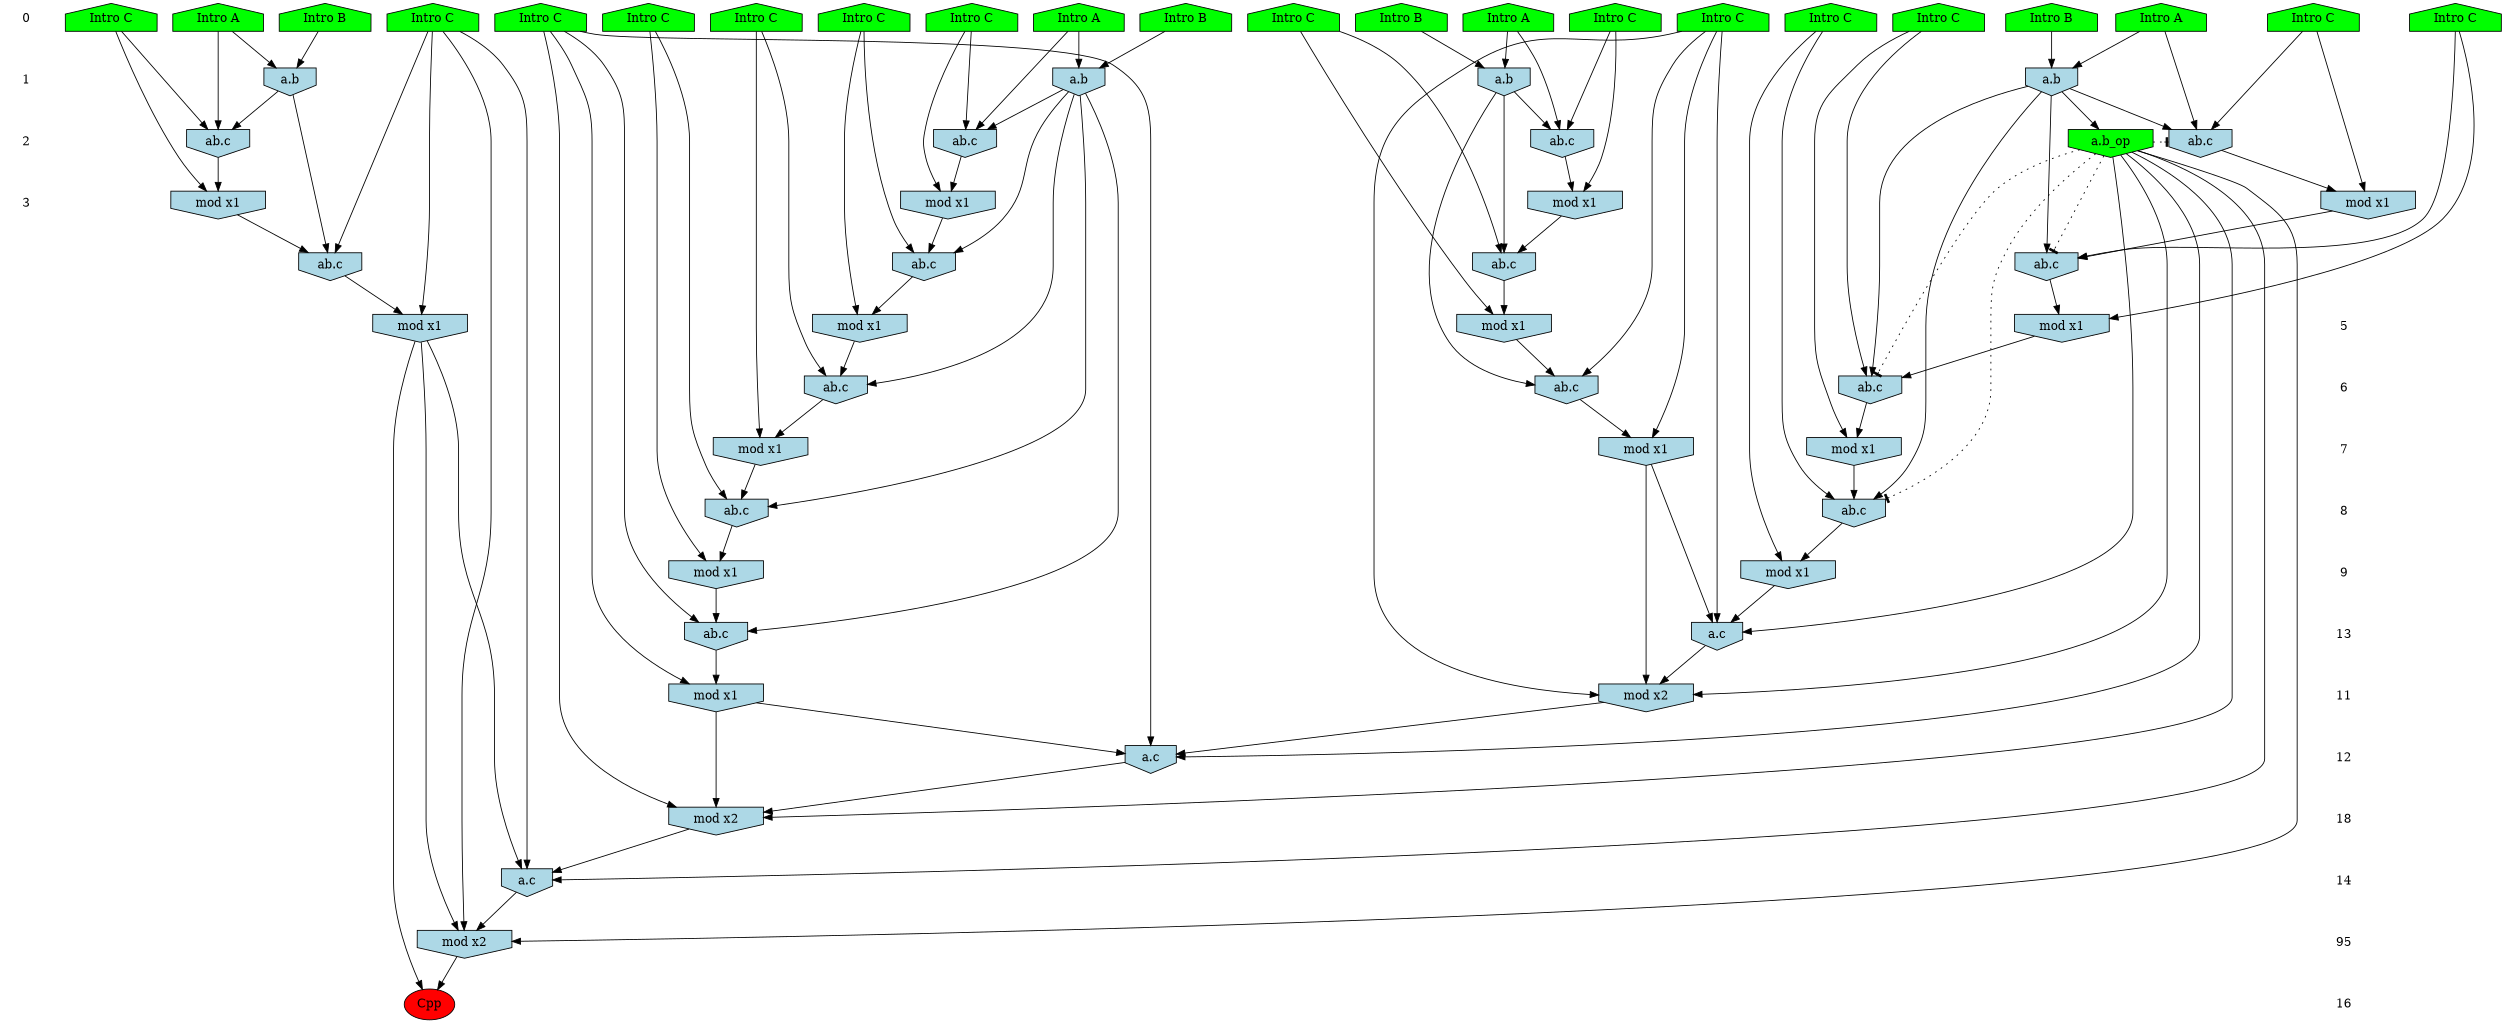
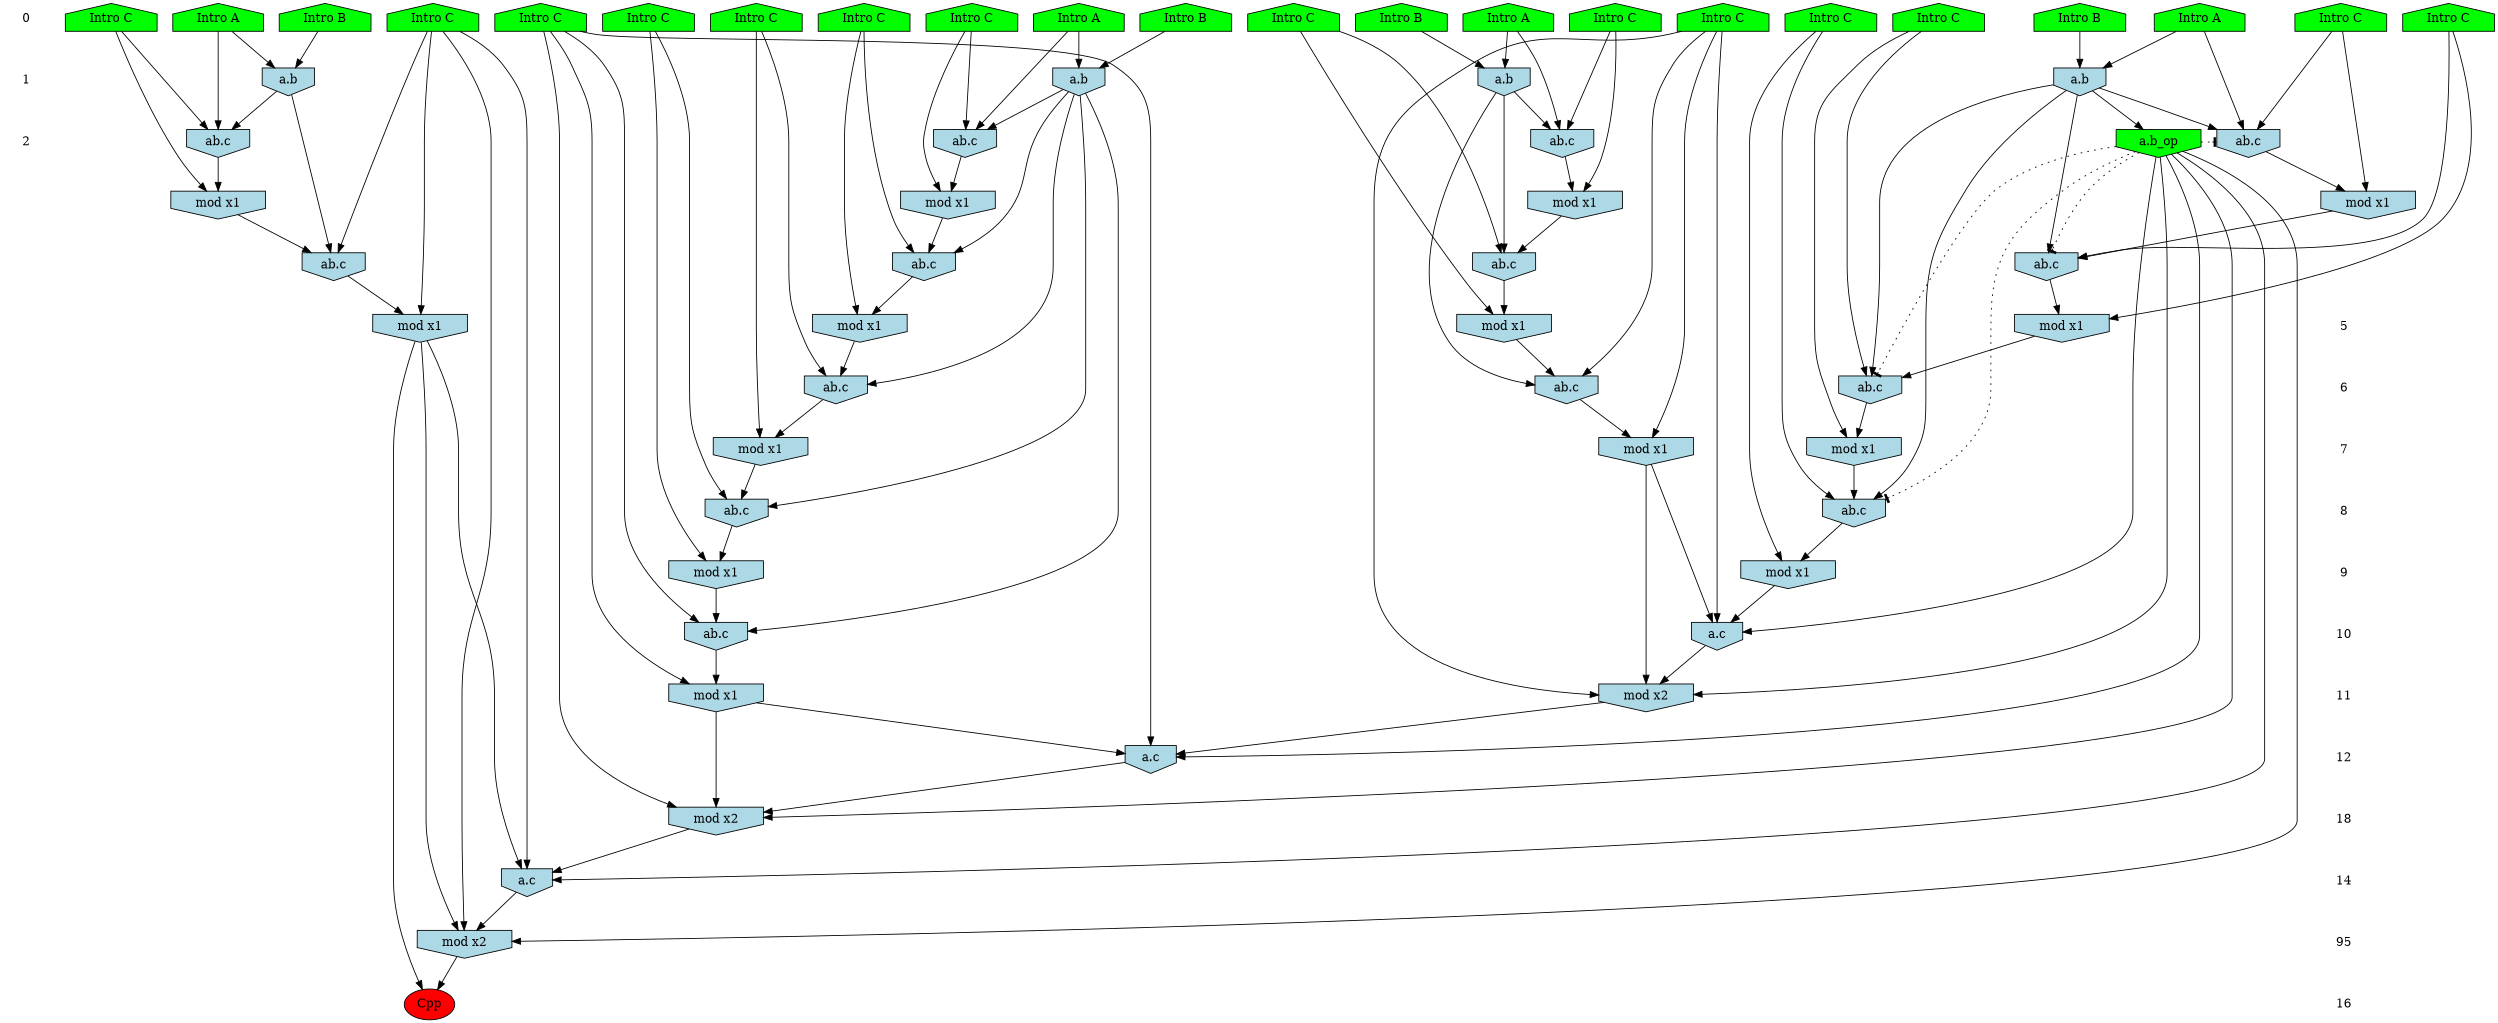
(27, 204) -> none
(2344, 635) -> (2344, 635)
